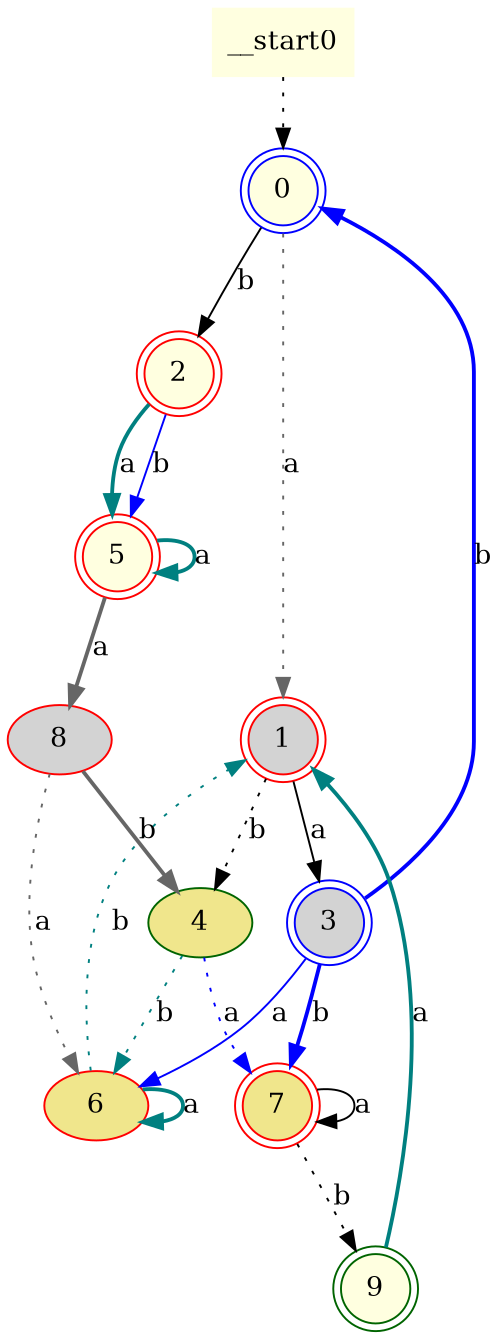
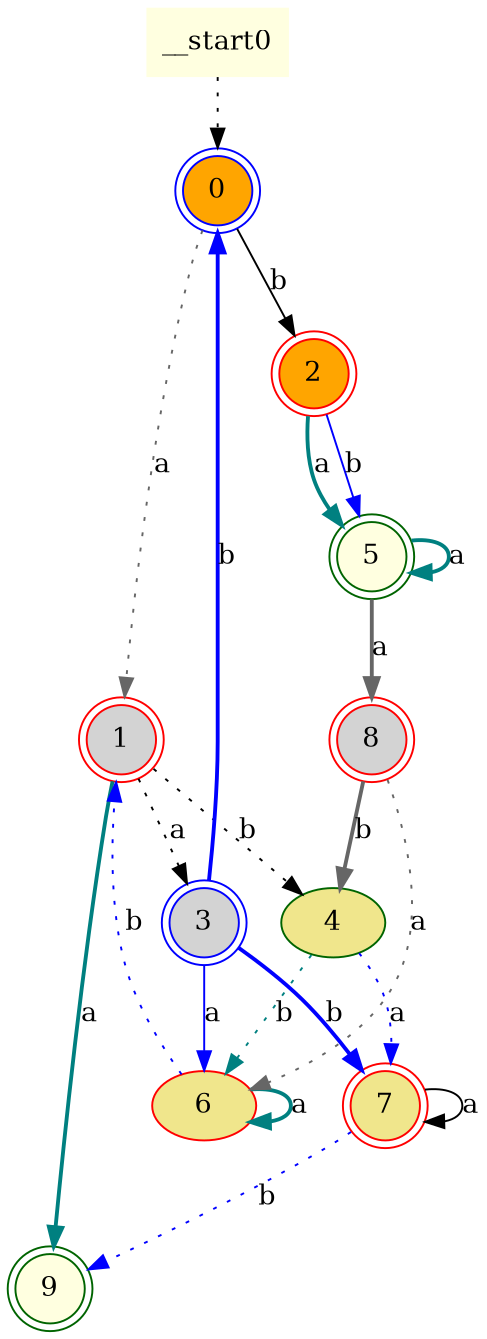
(283, 191) -> (218, 191)
(179, 374) -> (314, 374)
(118, 557) -> (372, 557)
(60, 740) -> (372, 740)
(304, 822) -> (159, 822)
(106, 895) -> (121, 945)
(411, 1006) -> (80, 1004)
(322, 1189) -> (231, 1200)
